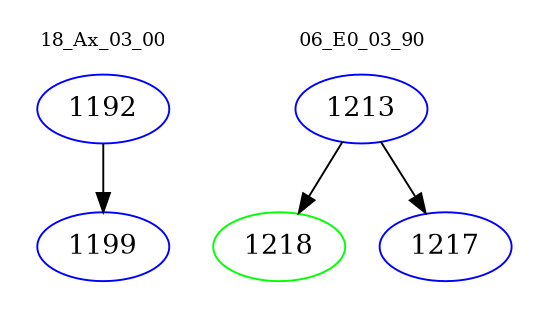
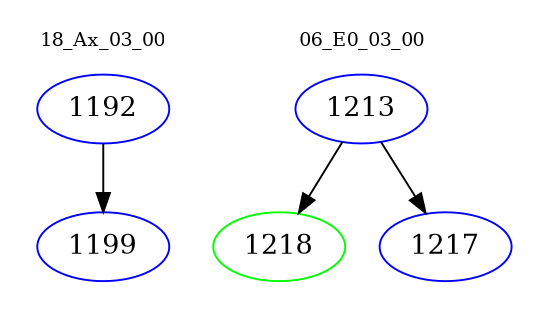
(362, 41) -> (362, 41)
